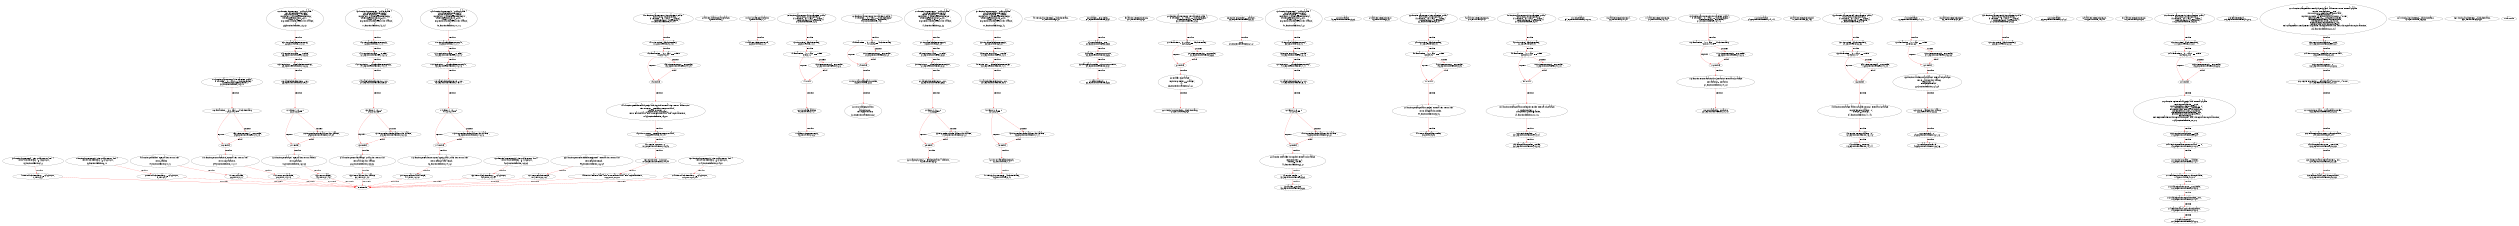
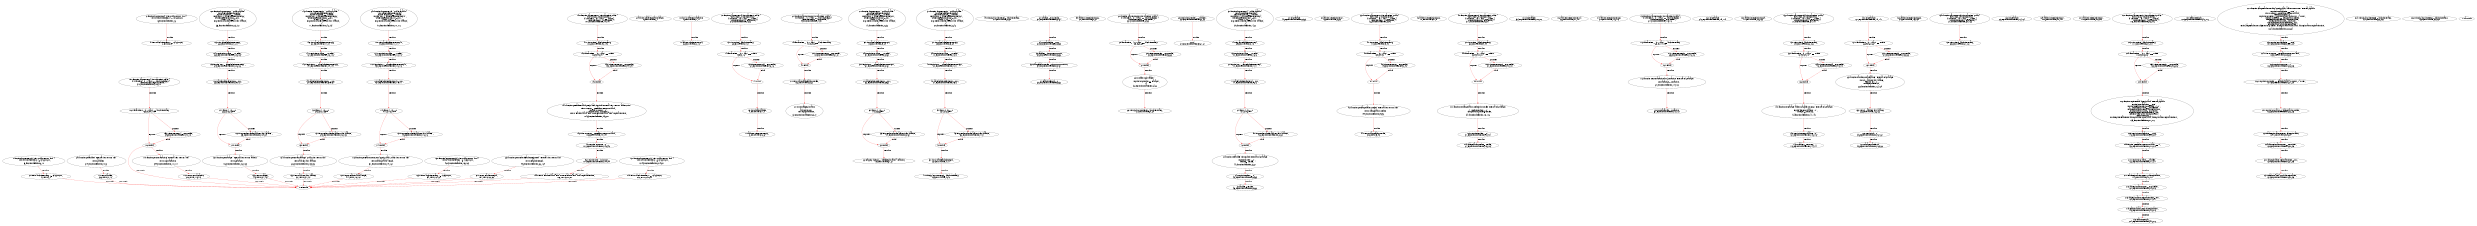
(208, 182) -> (197, 182)
